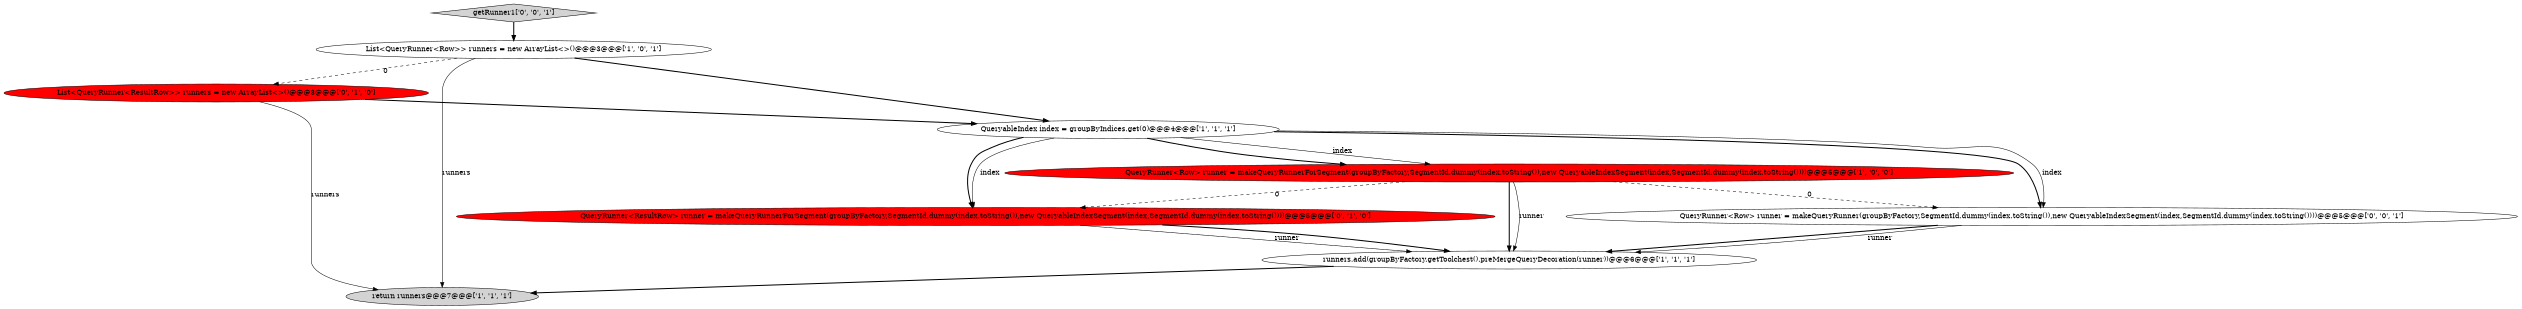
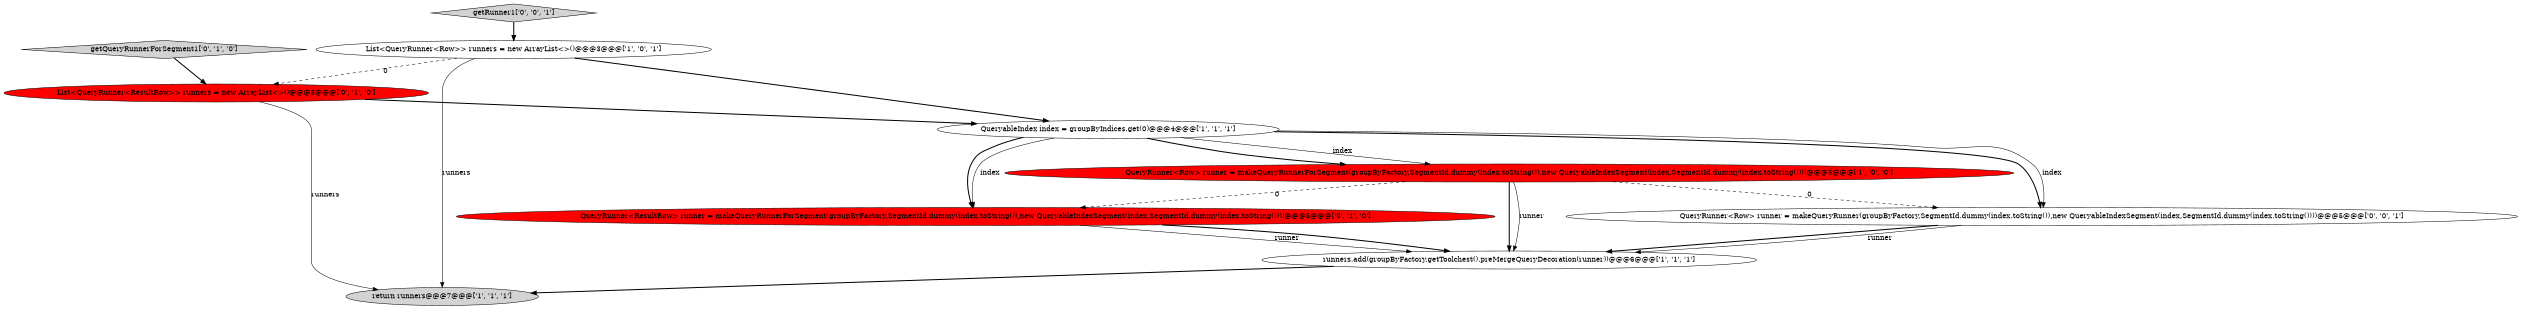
none -> (164, 50)
